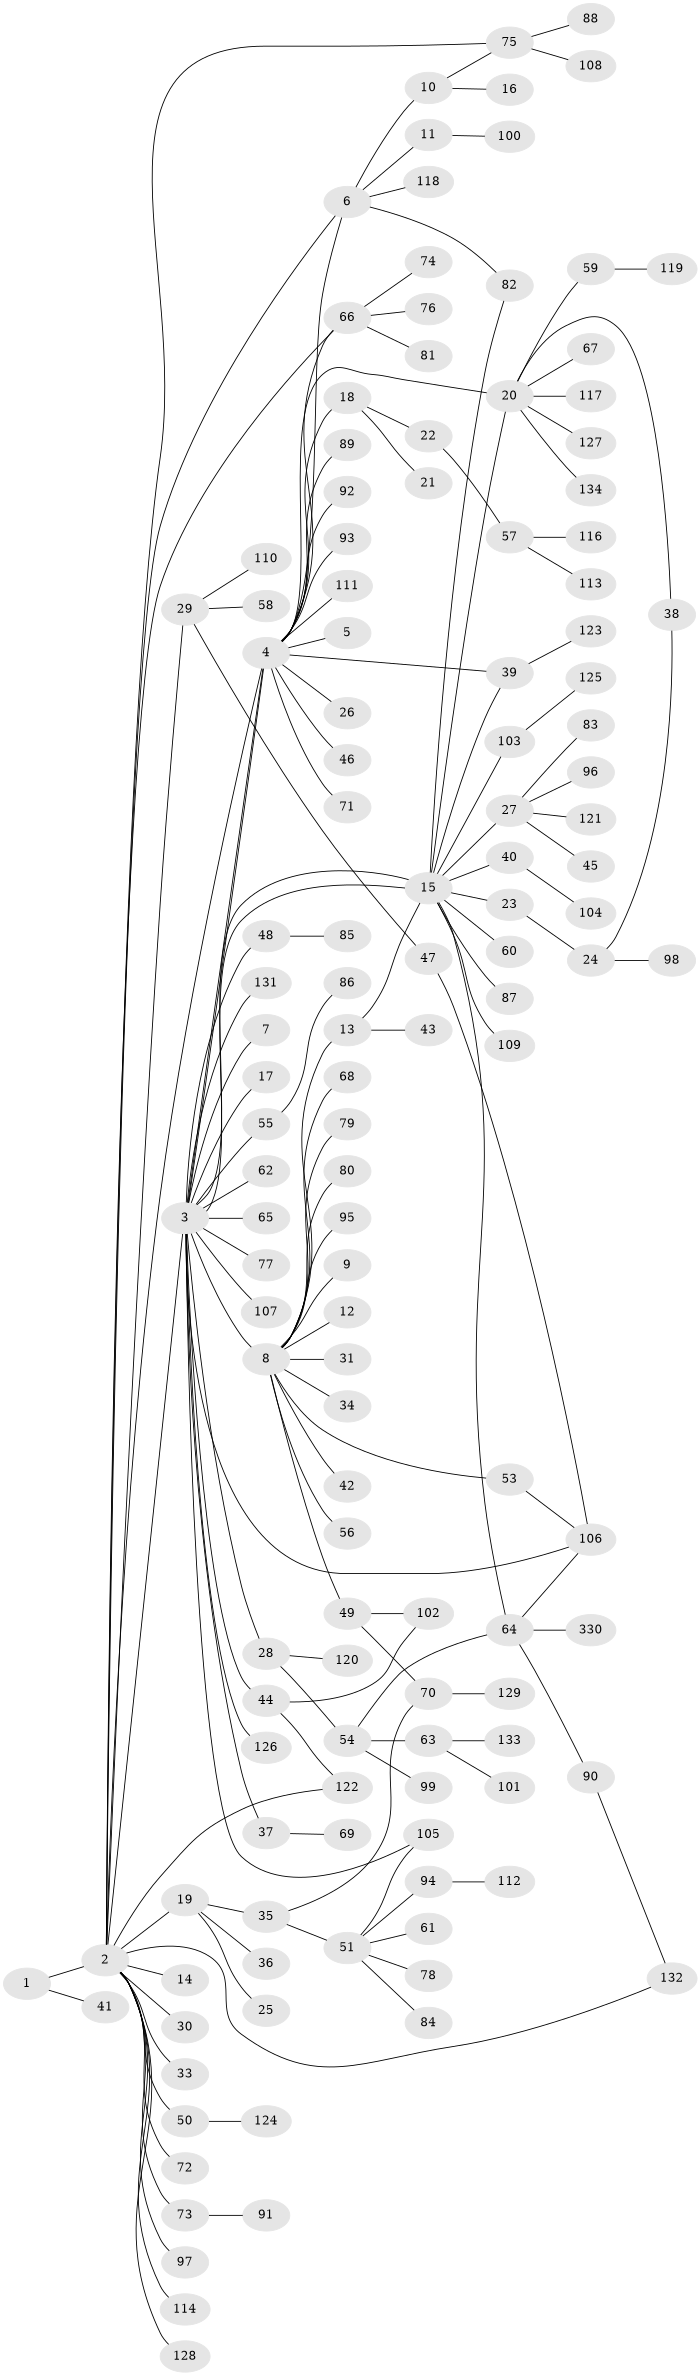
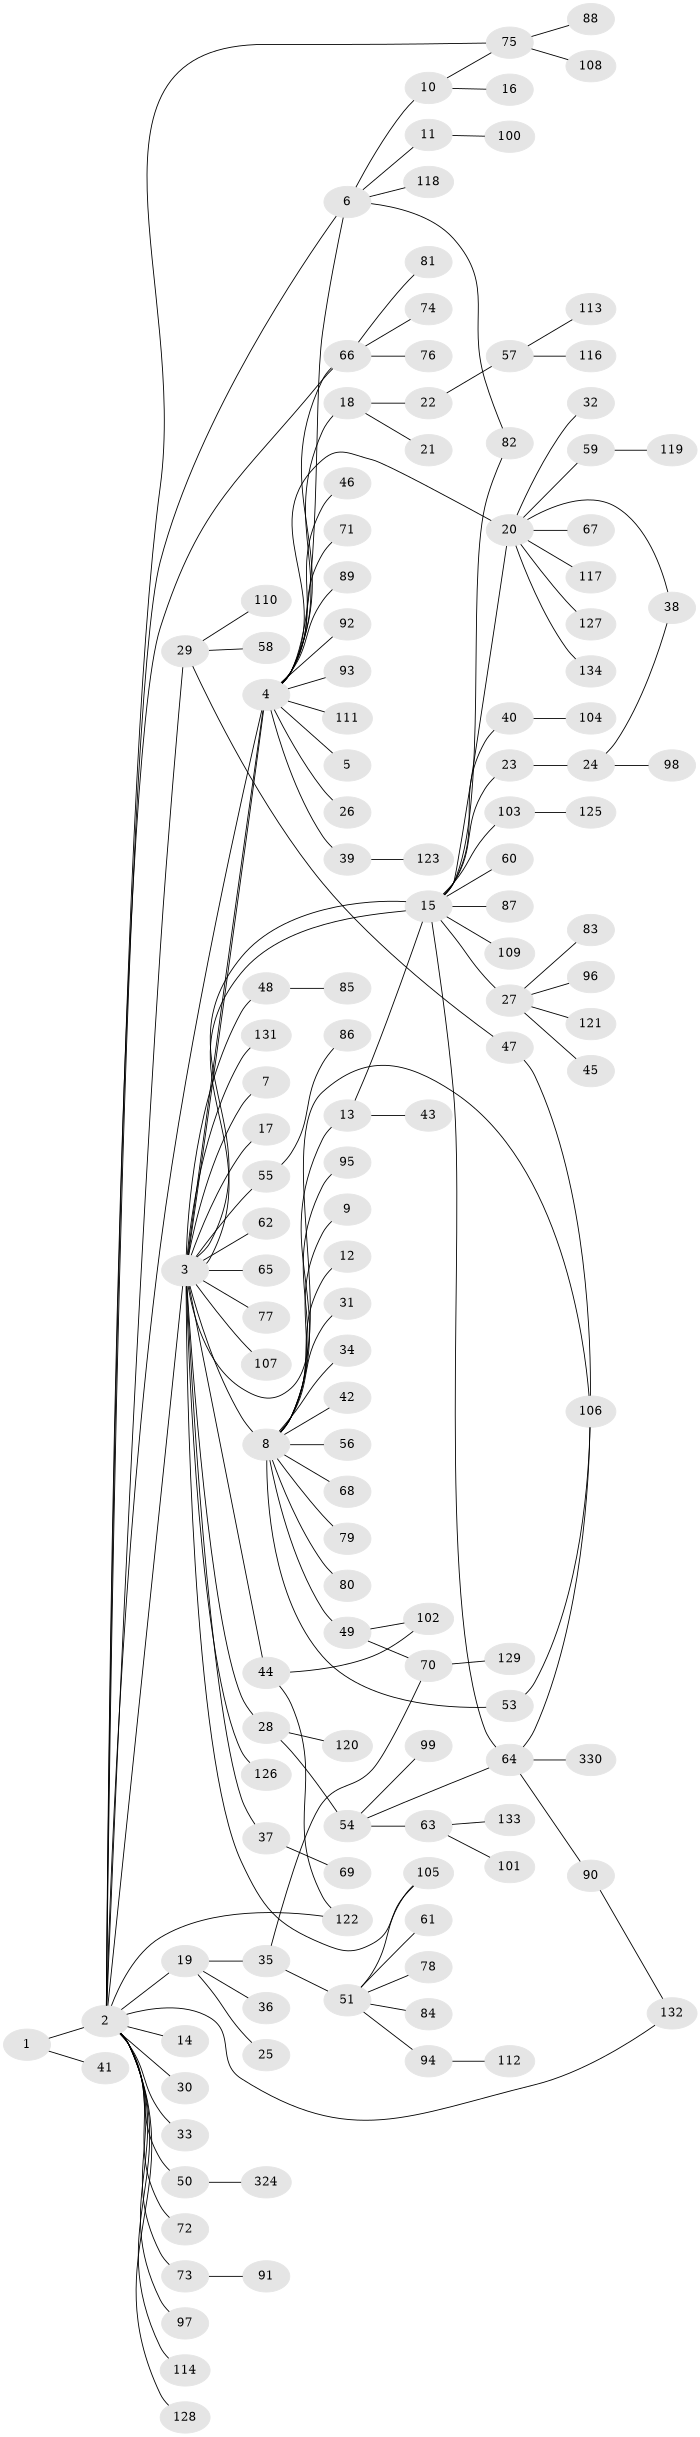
none -> (591, 403)
(462, 779) -> none
(266, 2121) -> (266, 2182)
